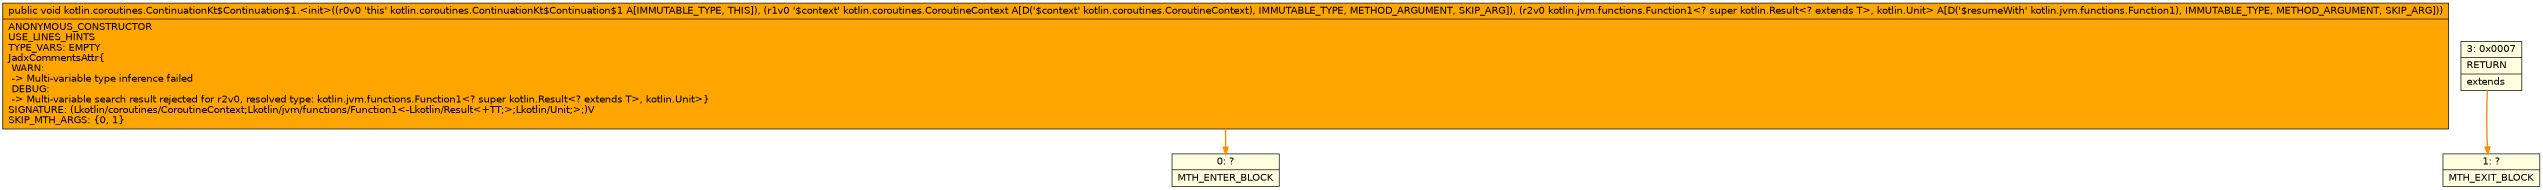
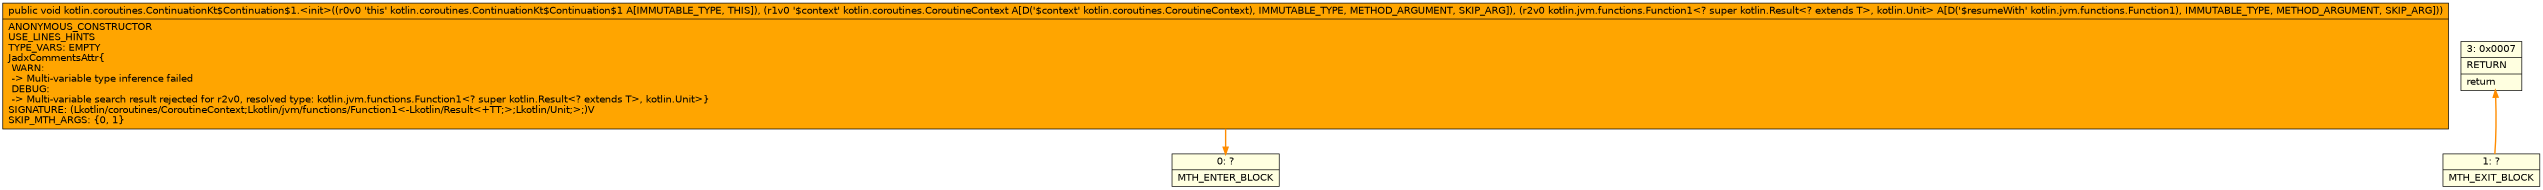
(2486, 82) -> (2481, 82)
(2487, 119) -> (2496, 126)
